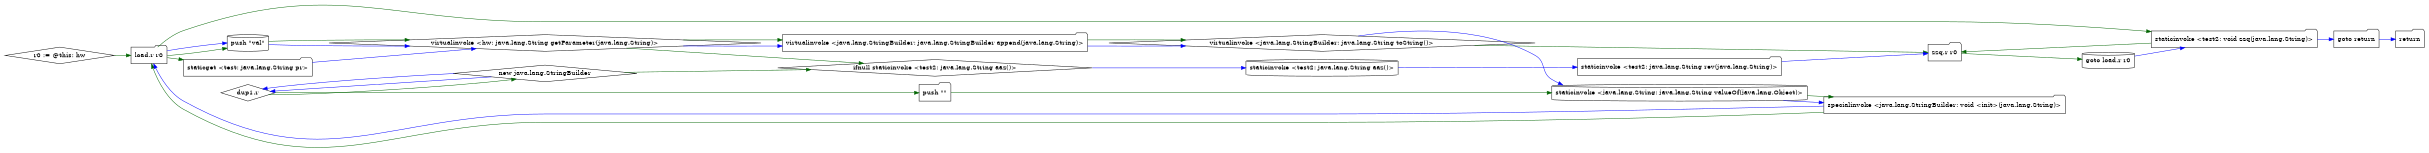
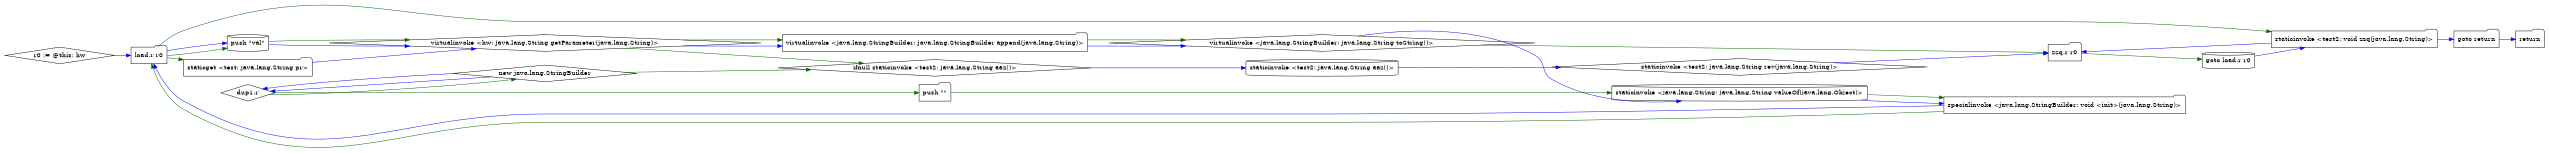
(2059, 47) -> (2179, 47)
(120, 55) -> (120, 55)
(1680, 67) -> (1740, 67)
